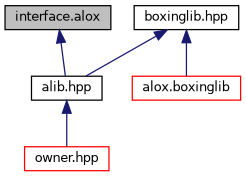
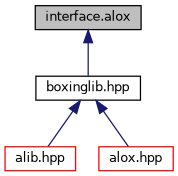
(63, 59) -> (88, 59)
(67, 88) -> (40, 159)
(186, 88) -> (136, 159)
(67, 159) -> none
